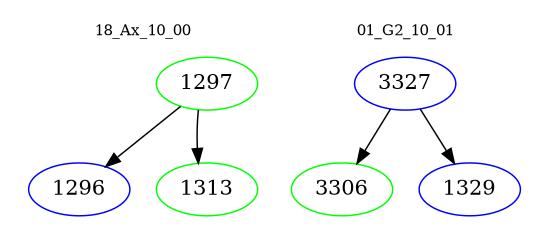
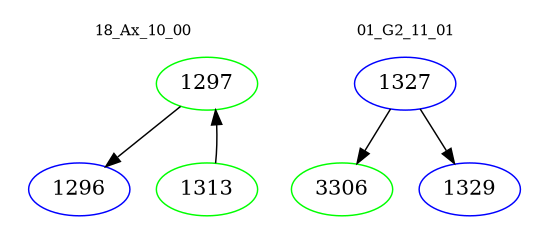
(406, 32) -> (406, 32)
(405, 84) -> (405, 84)
(197, 129) -> (217, 144)
